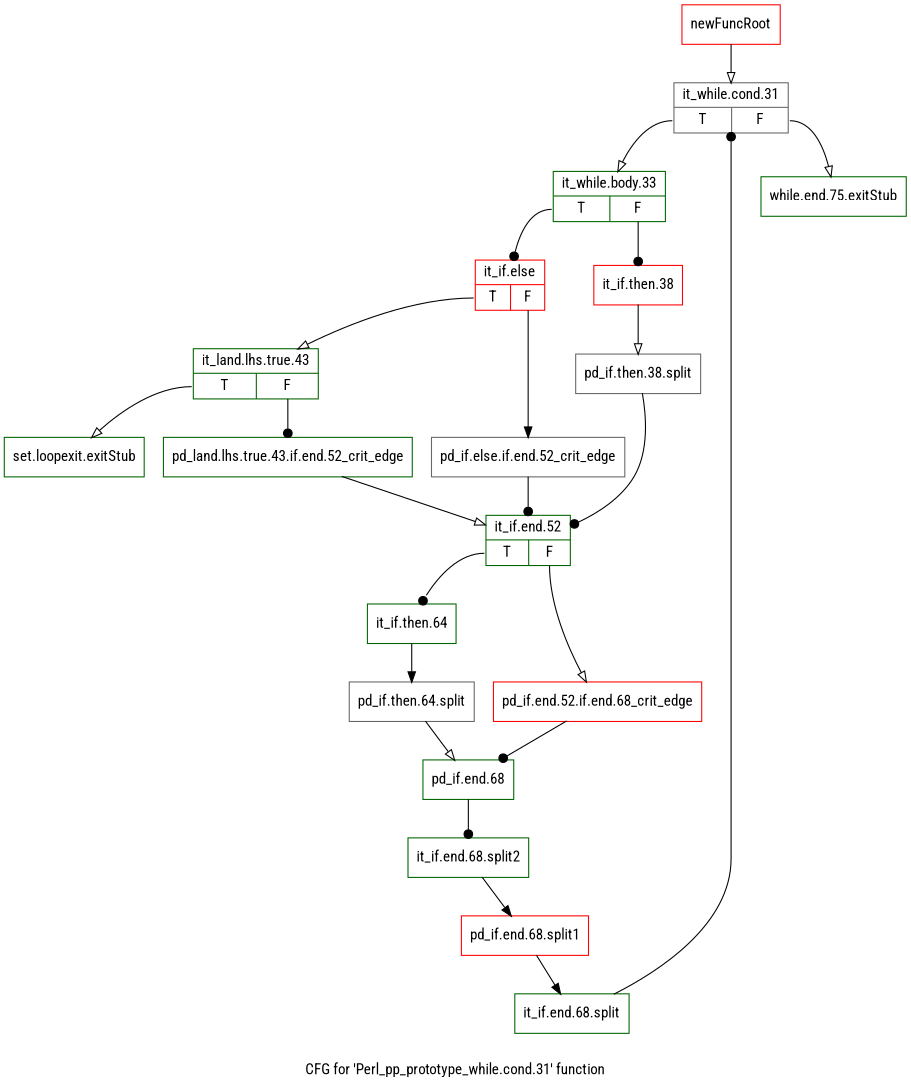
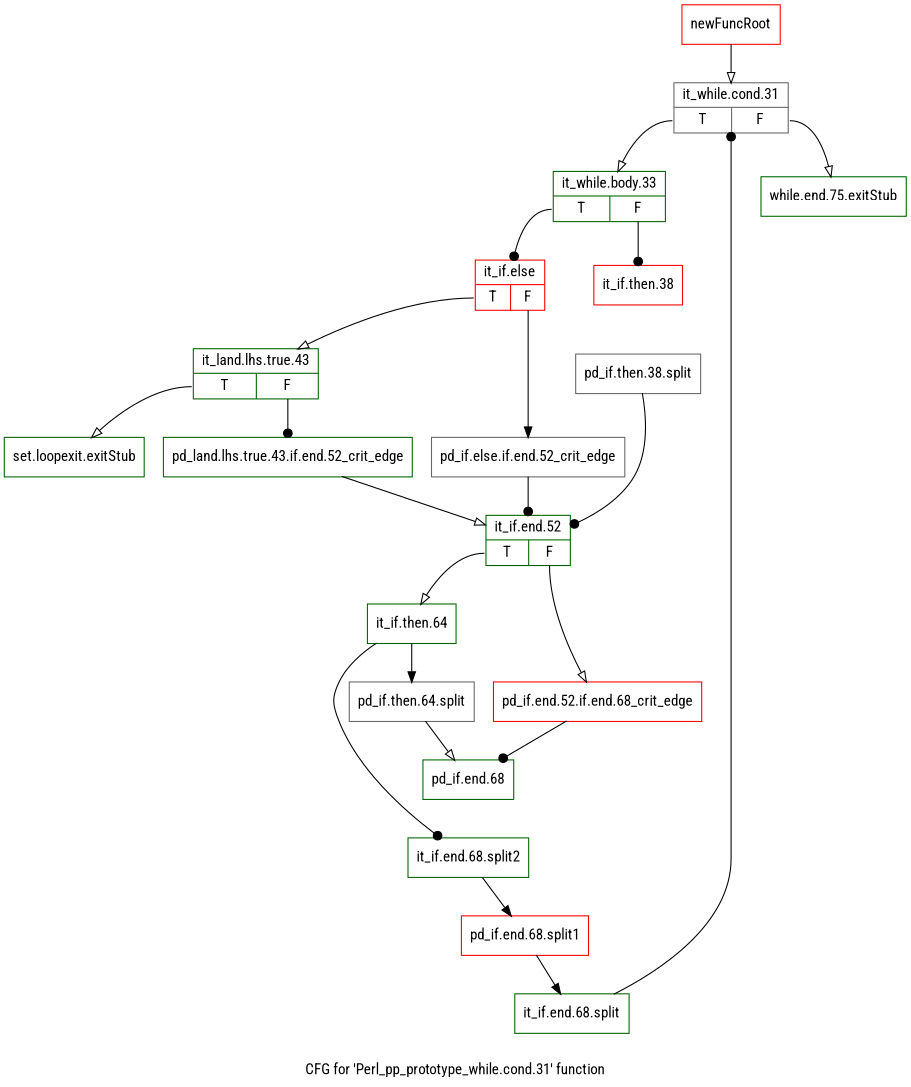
(638, 324) -> none
(450, 567) -> (450, 567)
(468, 814) -> (351, 745)
